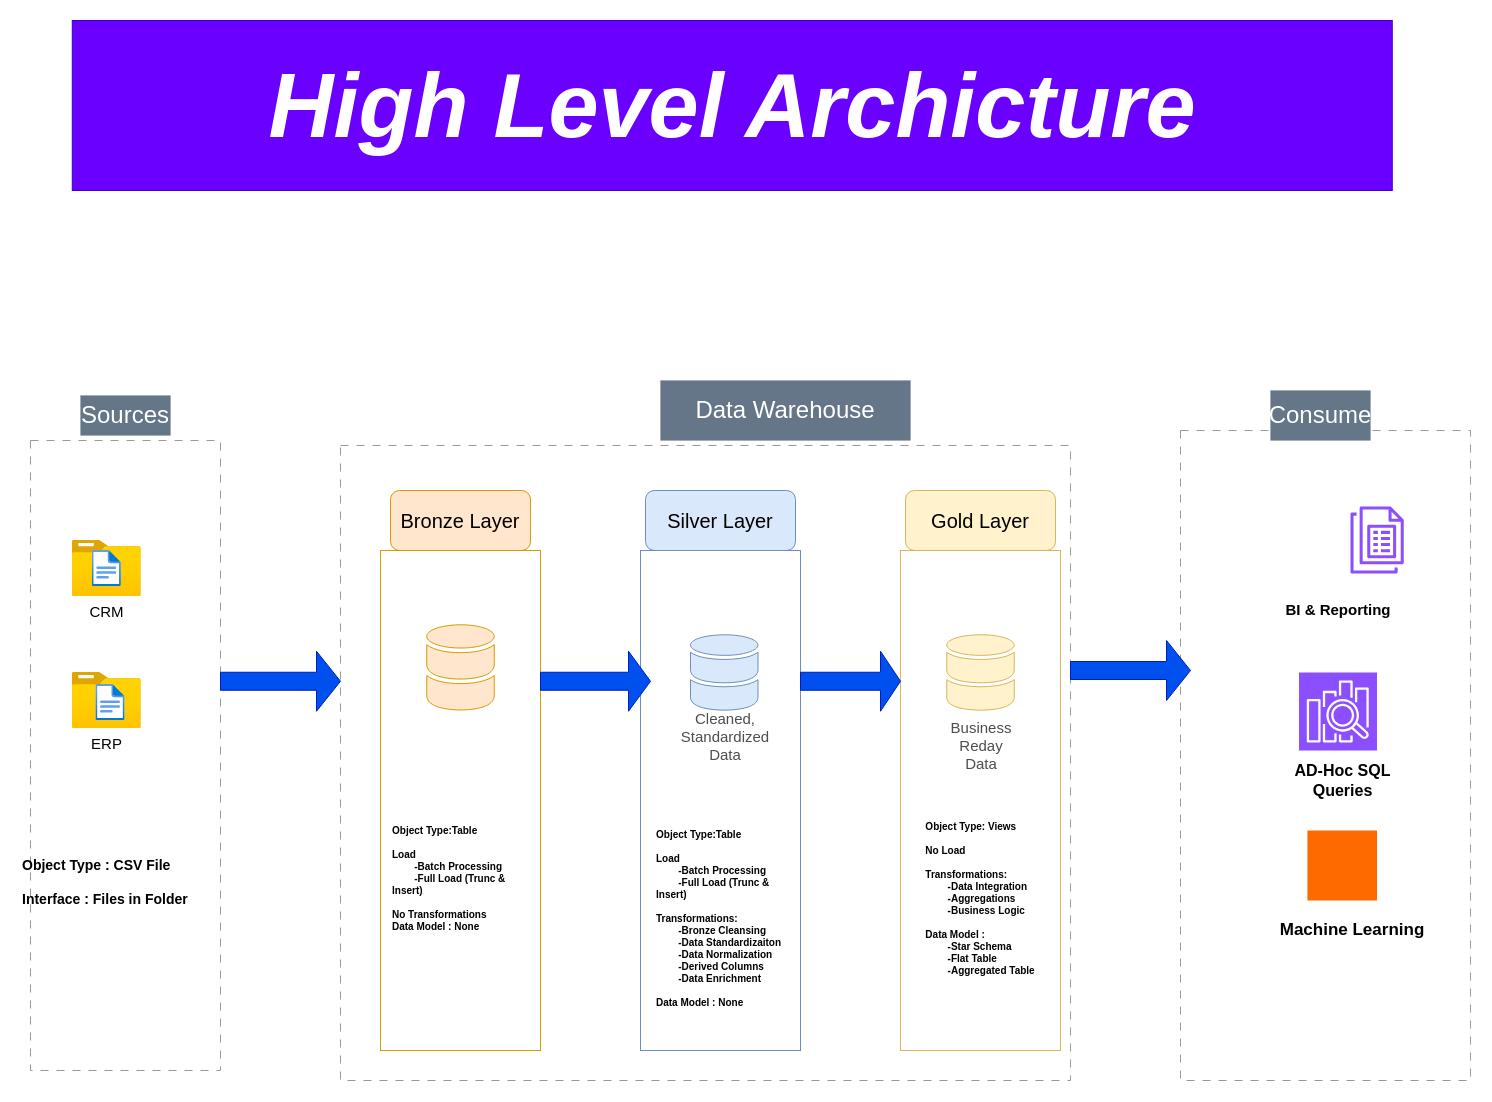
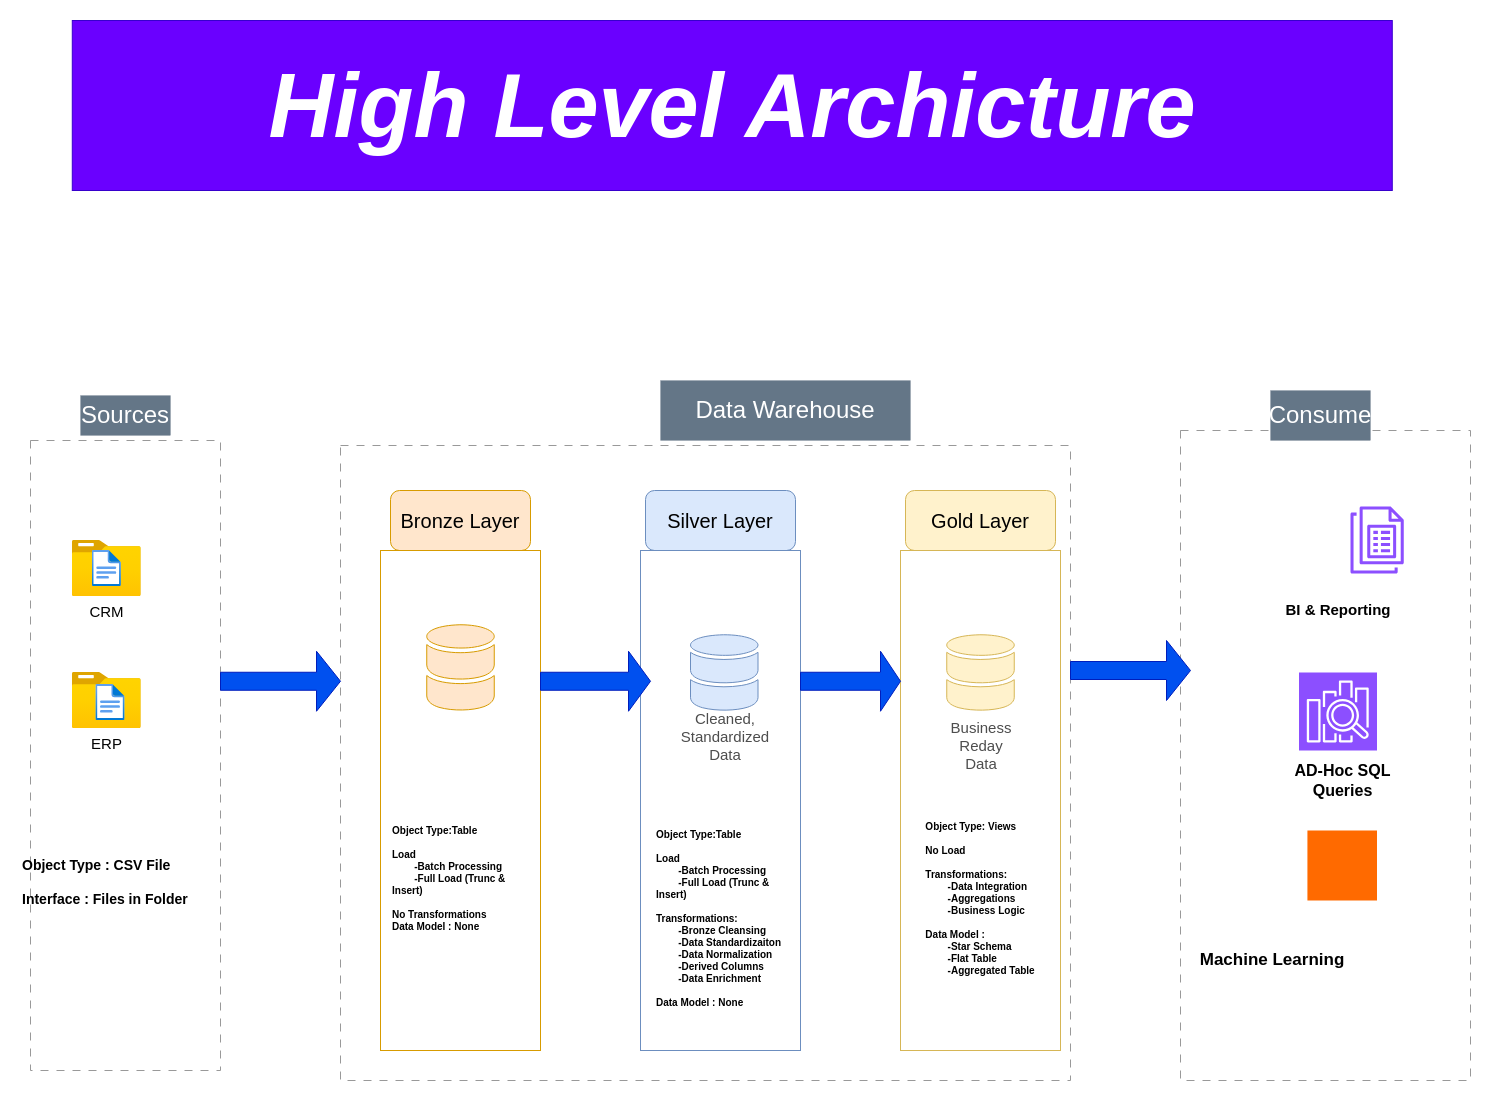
(1352, 931) -> (1272, 961)
